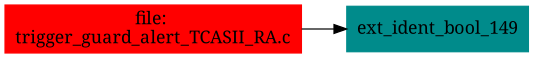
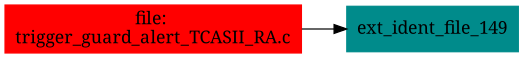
(438, 29) -> (433, 29)
